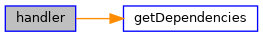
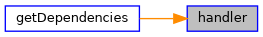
(93, 19) -> (157, 19)
